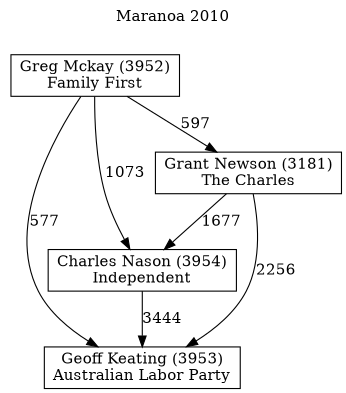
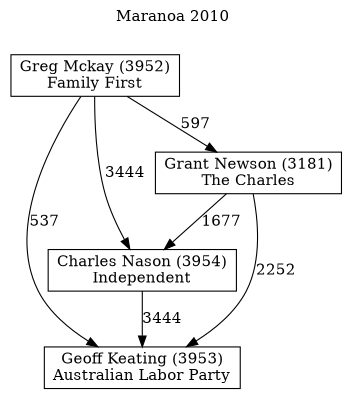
(125, 173) -> (125, 173)
(45, 222) -> (45, 222)
(276, 270) -> (276, 270)
